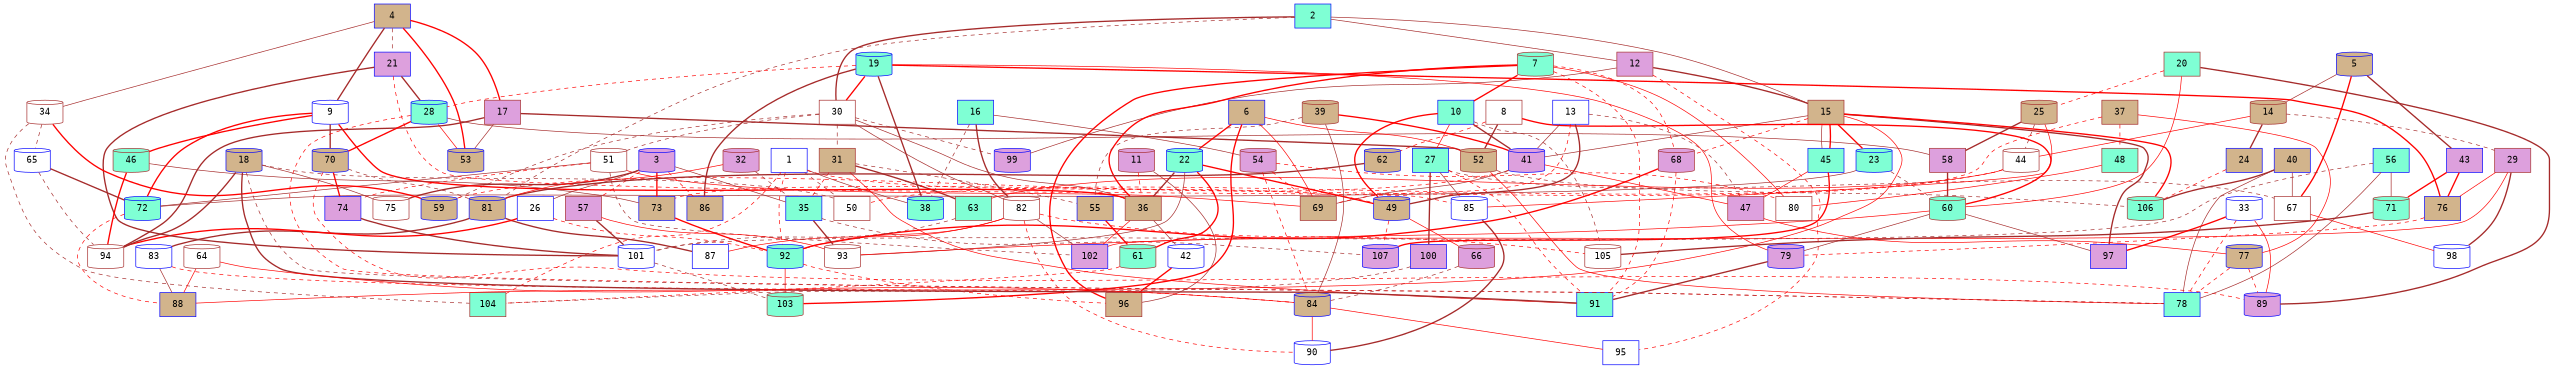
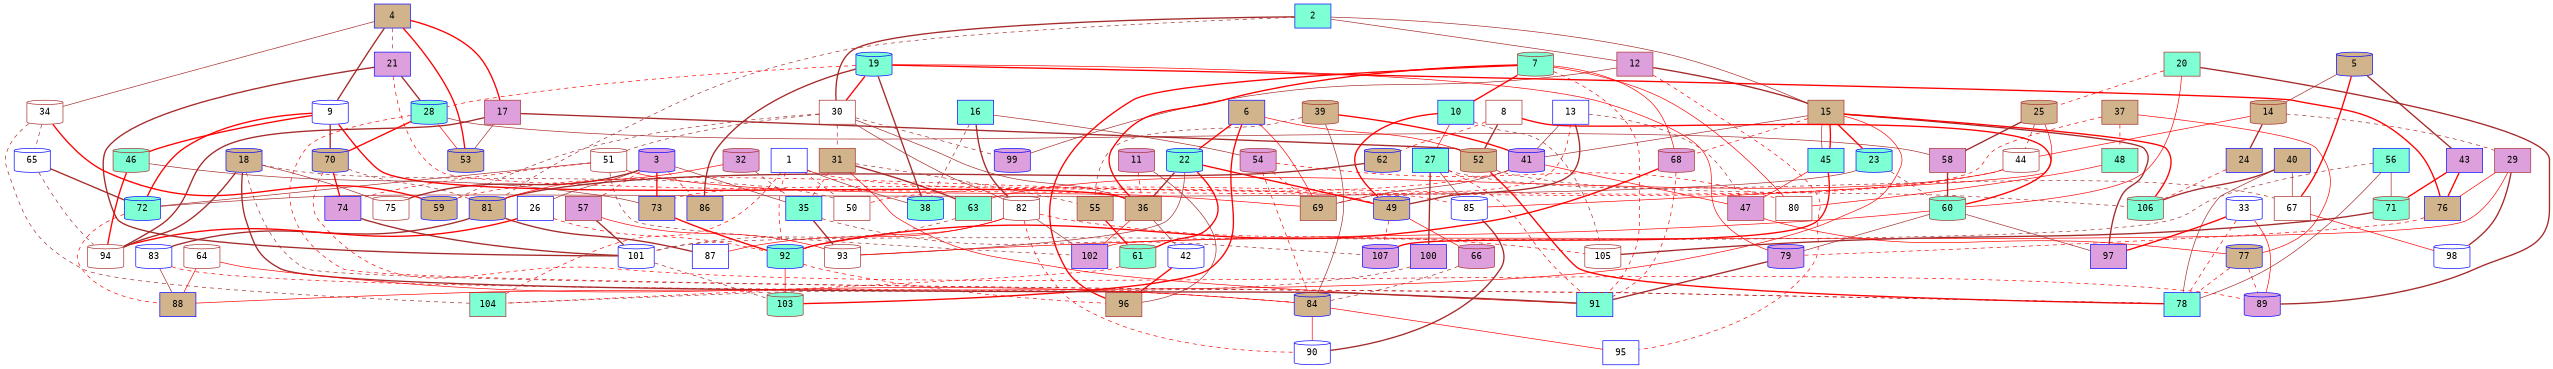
(1639, 93) -> (1639, 93)
(1495, 139) -> none
(1095, 208) -> (1095, 208)
(1769, 291) -> (1769, 291)
